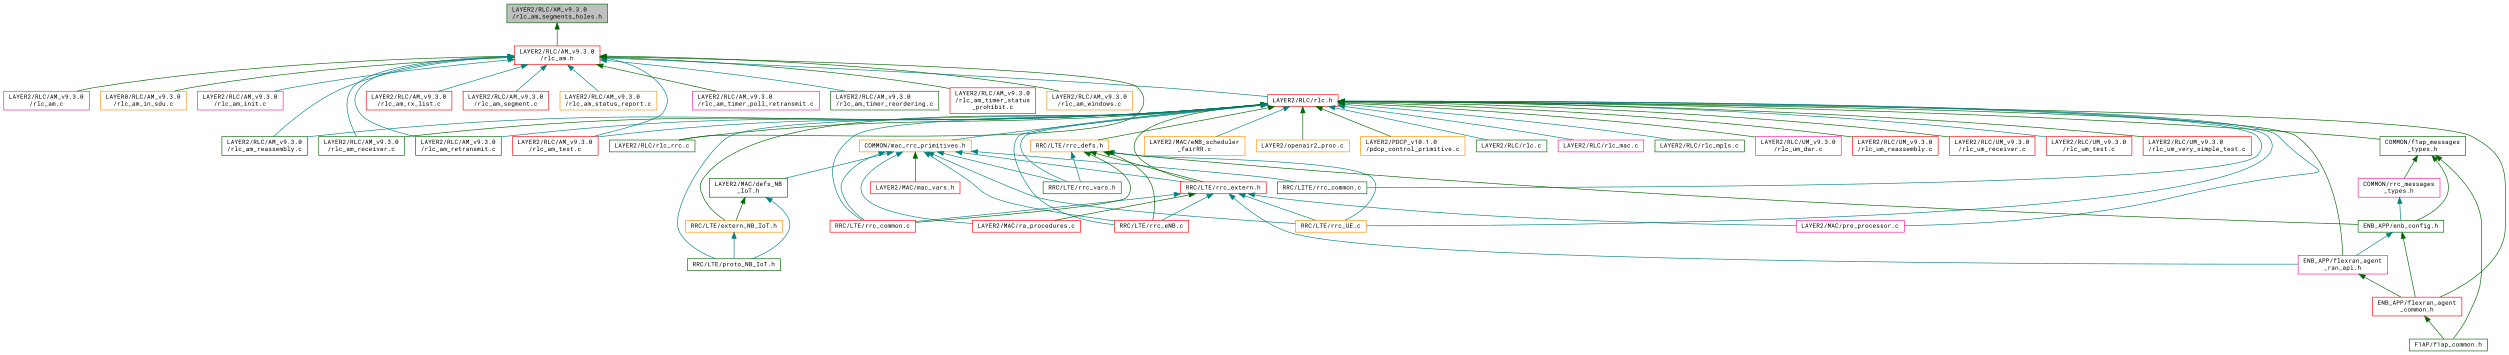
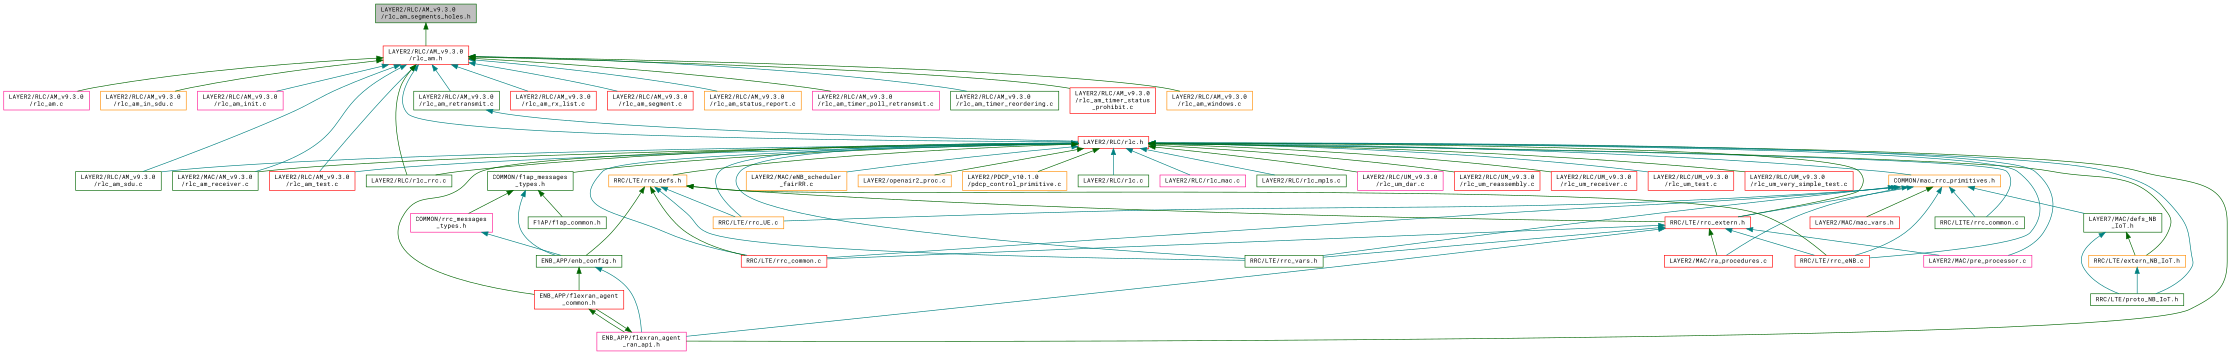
(143, 101) -> (143, 101)
(881, 120) -> (785, 133)
(265, 146) -> (118, 181)
(362, 146) -> (215, 181)
(748, 188) -> (2123, 223)
(2447, 196) -> (523, 234)
(1280, 208) -> (1491, 242)
(2436, 330) -> (609, 323)
